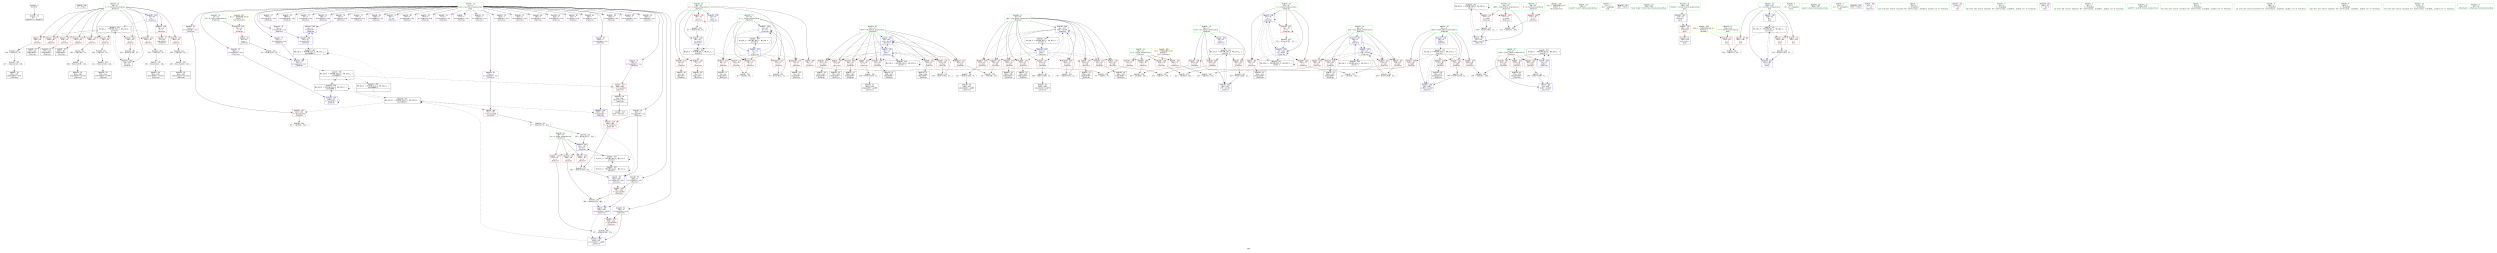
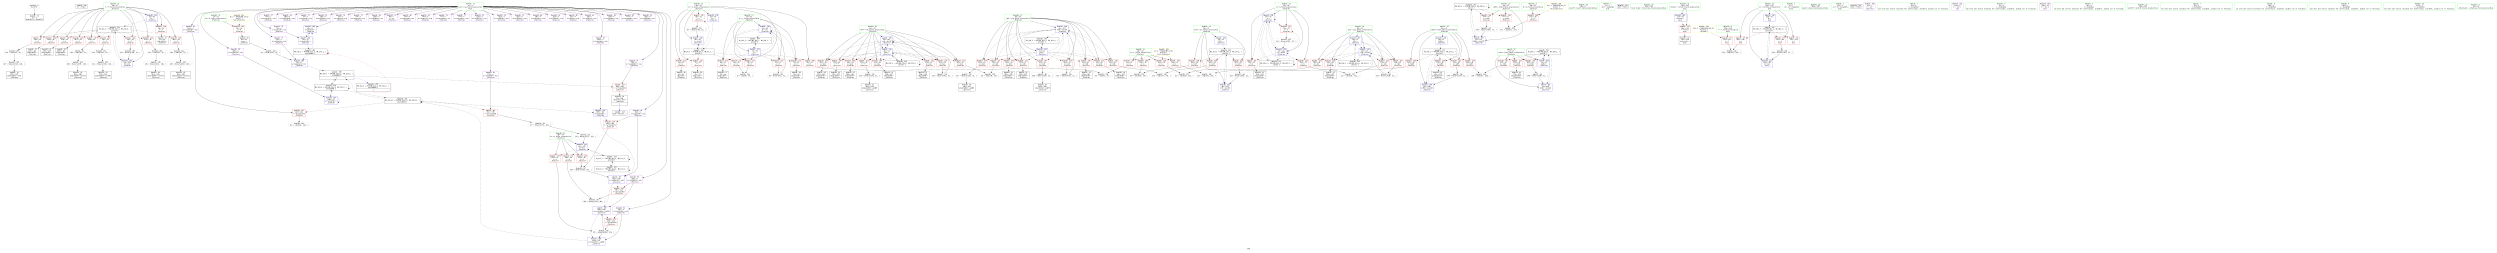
(597, 204) -> (603, 222)
